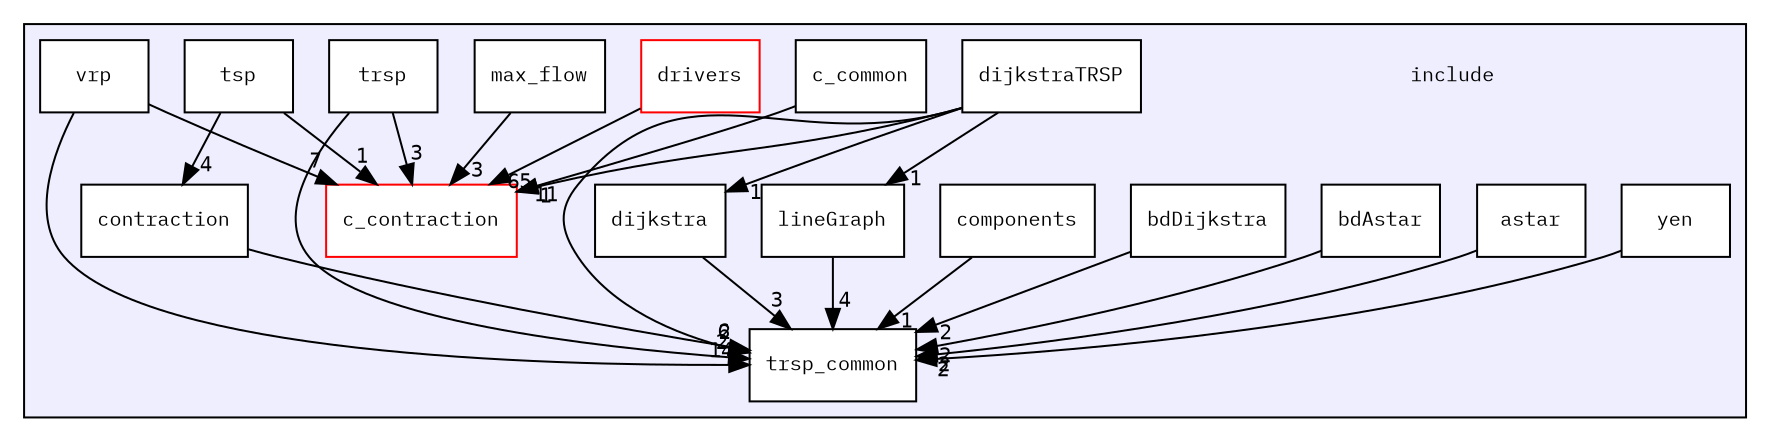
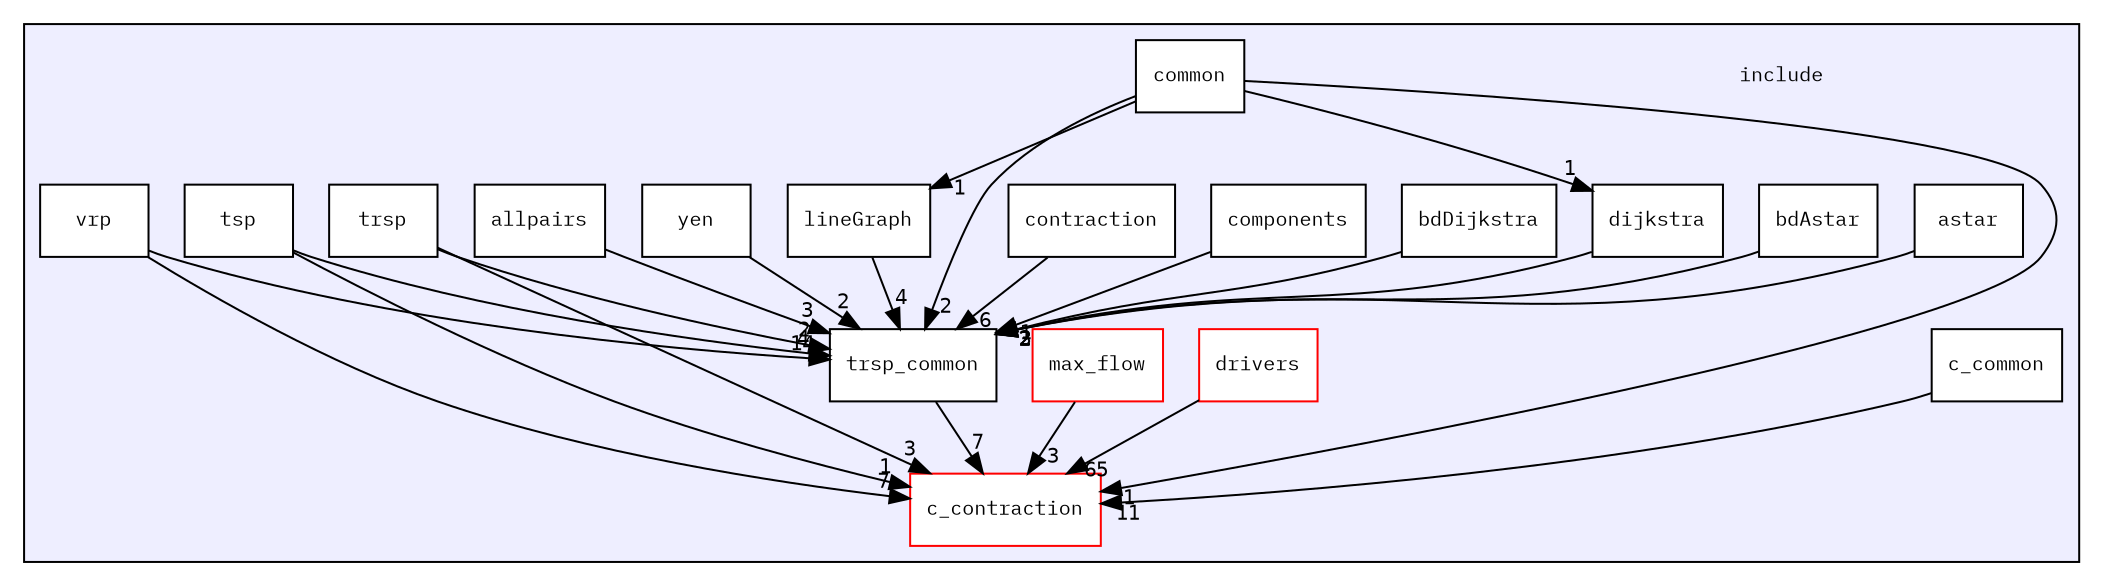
(540, 76) -> (1098, 365)
(1052, 76) -> (1190, 76)
(205, 142) -> (549, 315)
none -> (540, 221)
none -> (954, 429)
